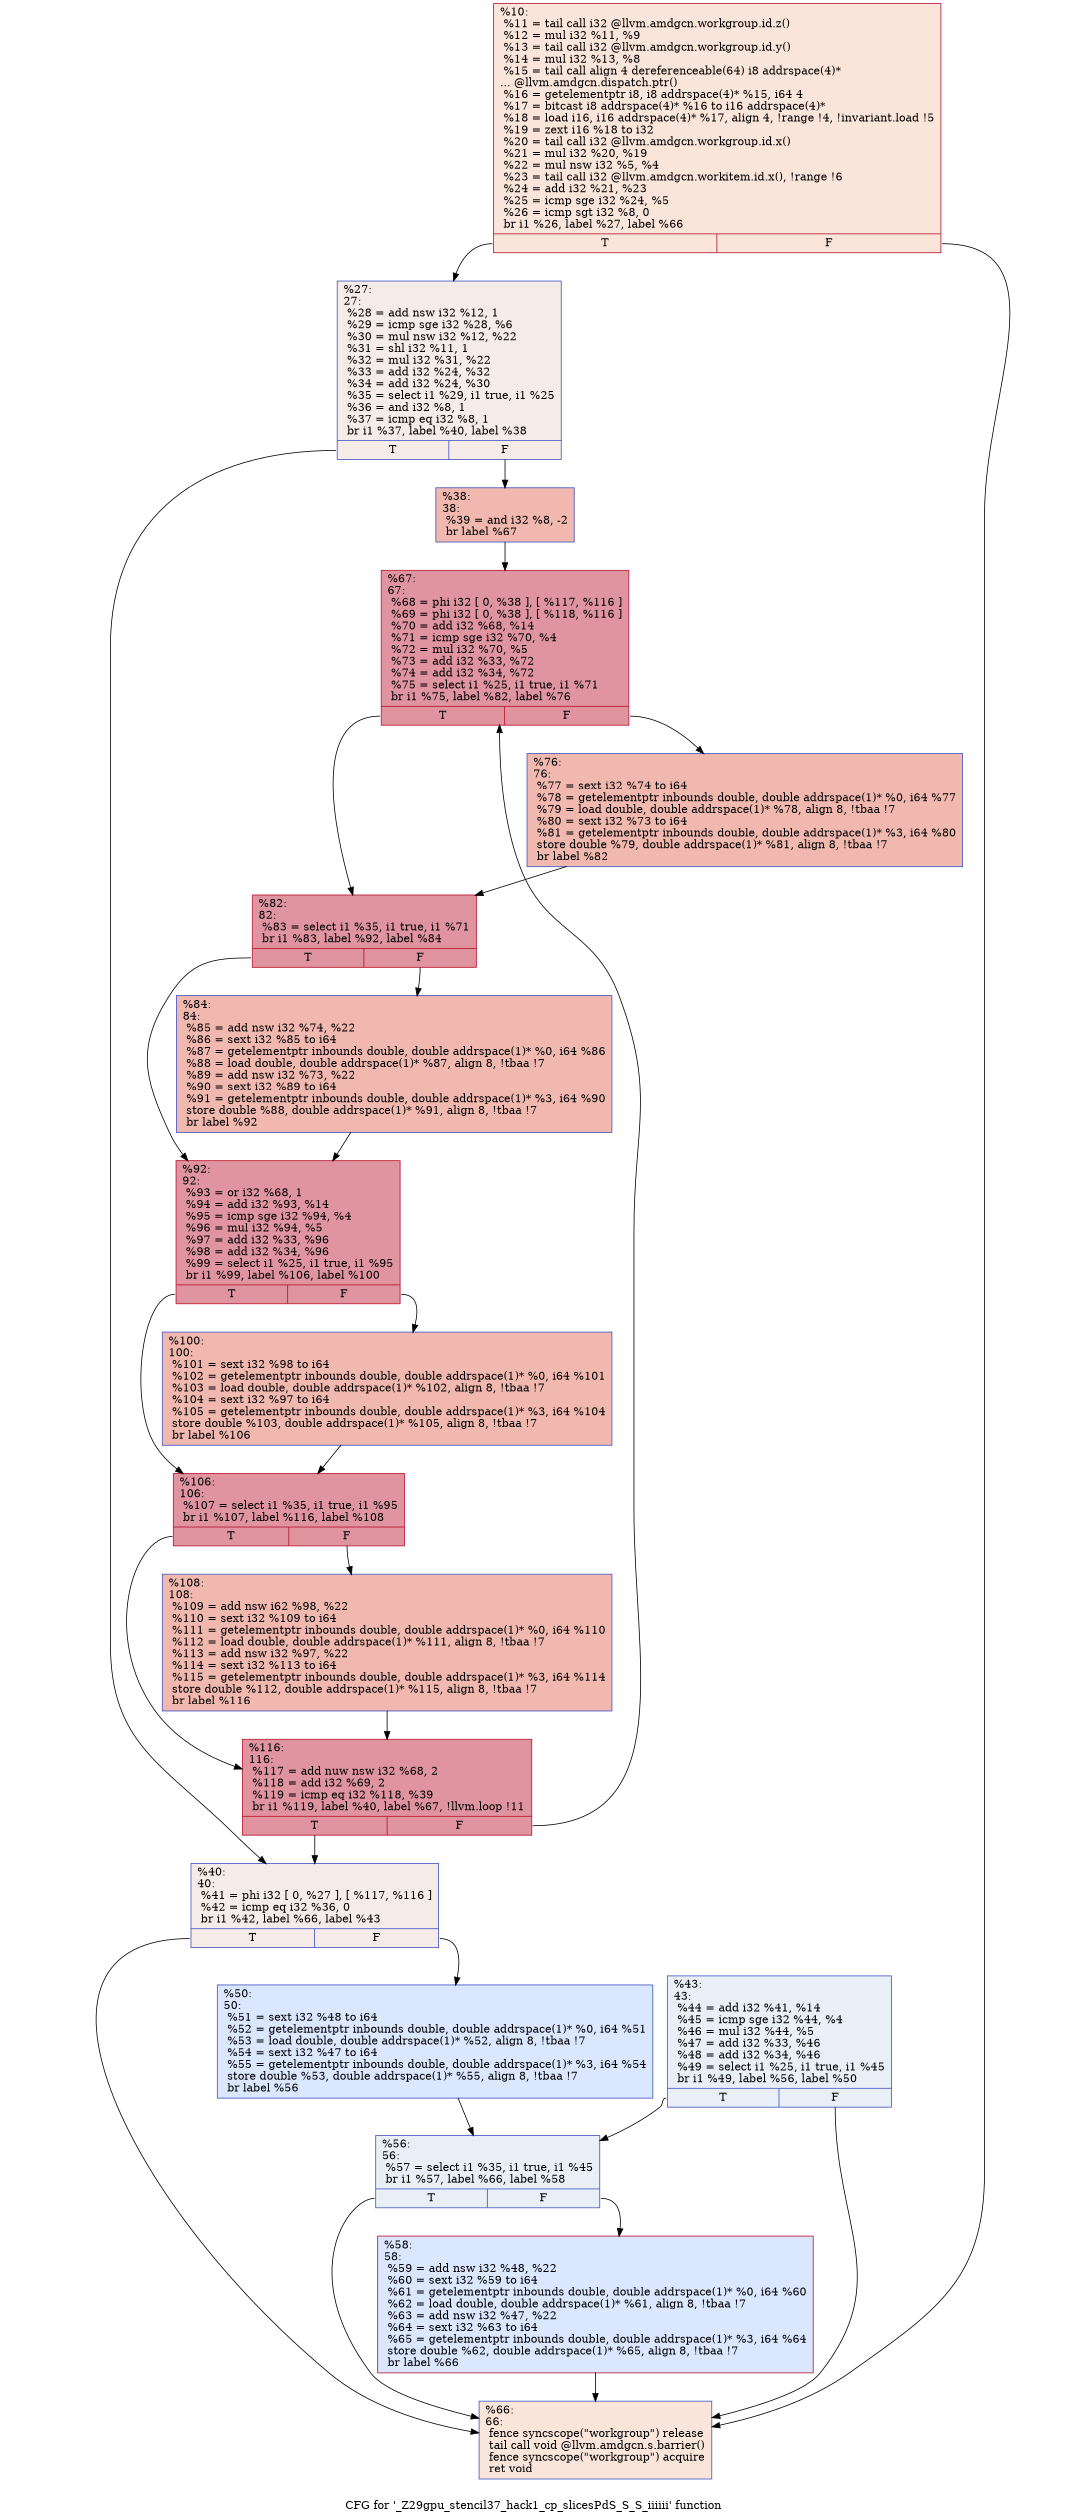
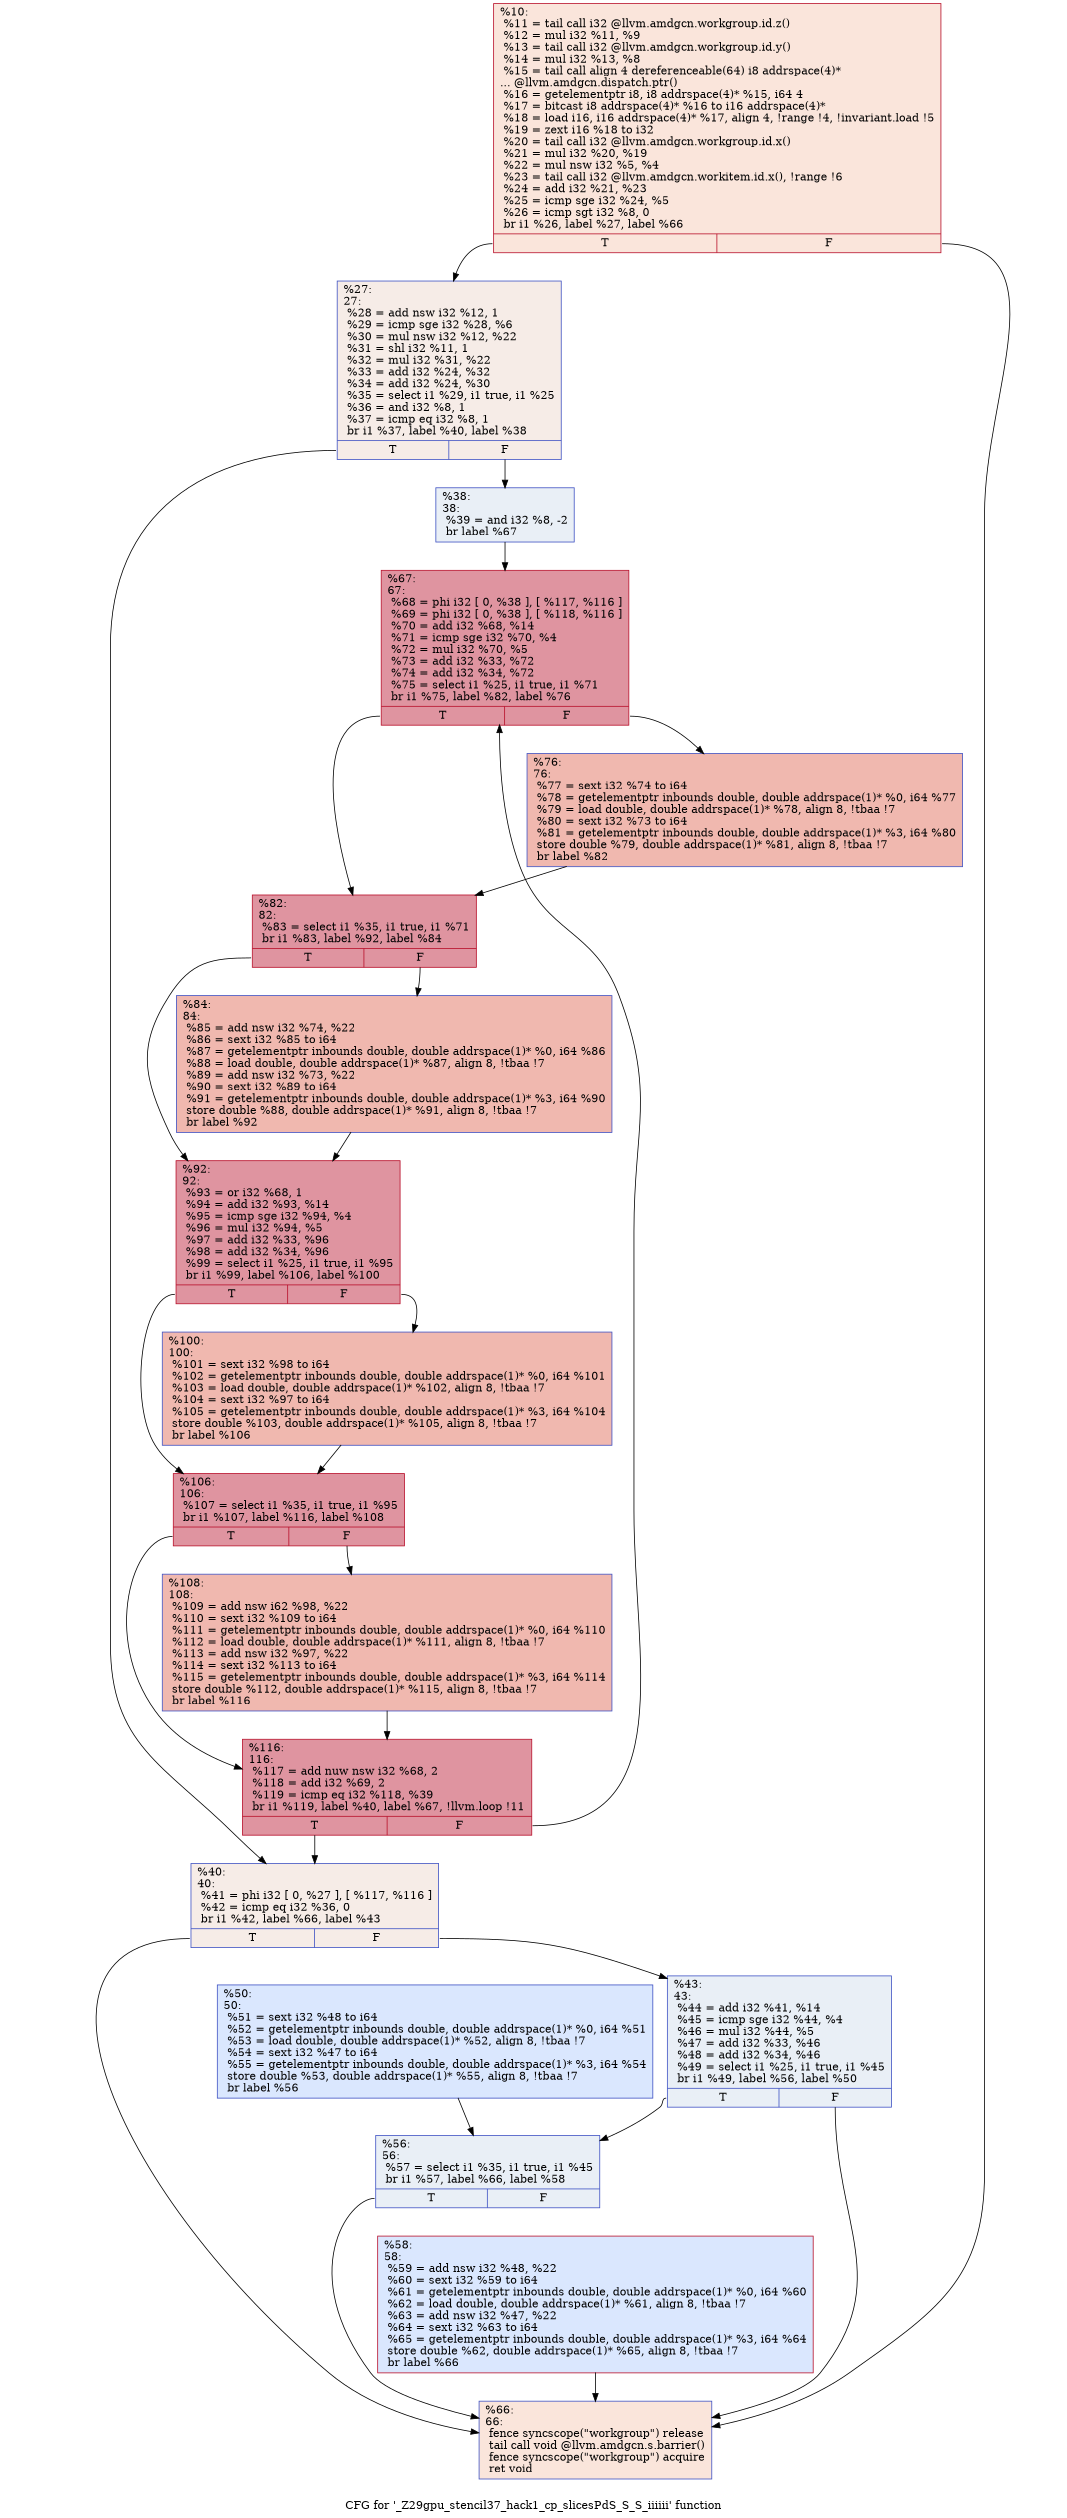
(505, 515) -> (505, 515)
(458, 1953) -> (552, 1945)
(618, 2208) -> none
